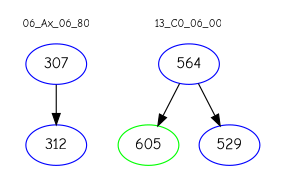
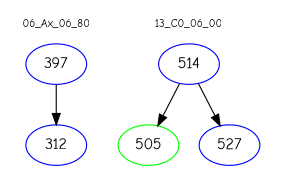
(56, 64) -> (56, 64)
(189, 64) -> (189, 64)
(148, 145) -> (148, 145)
(230, 145) -> (230, 145)
